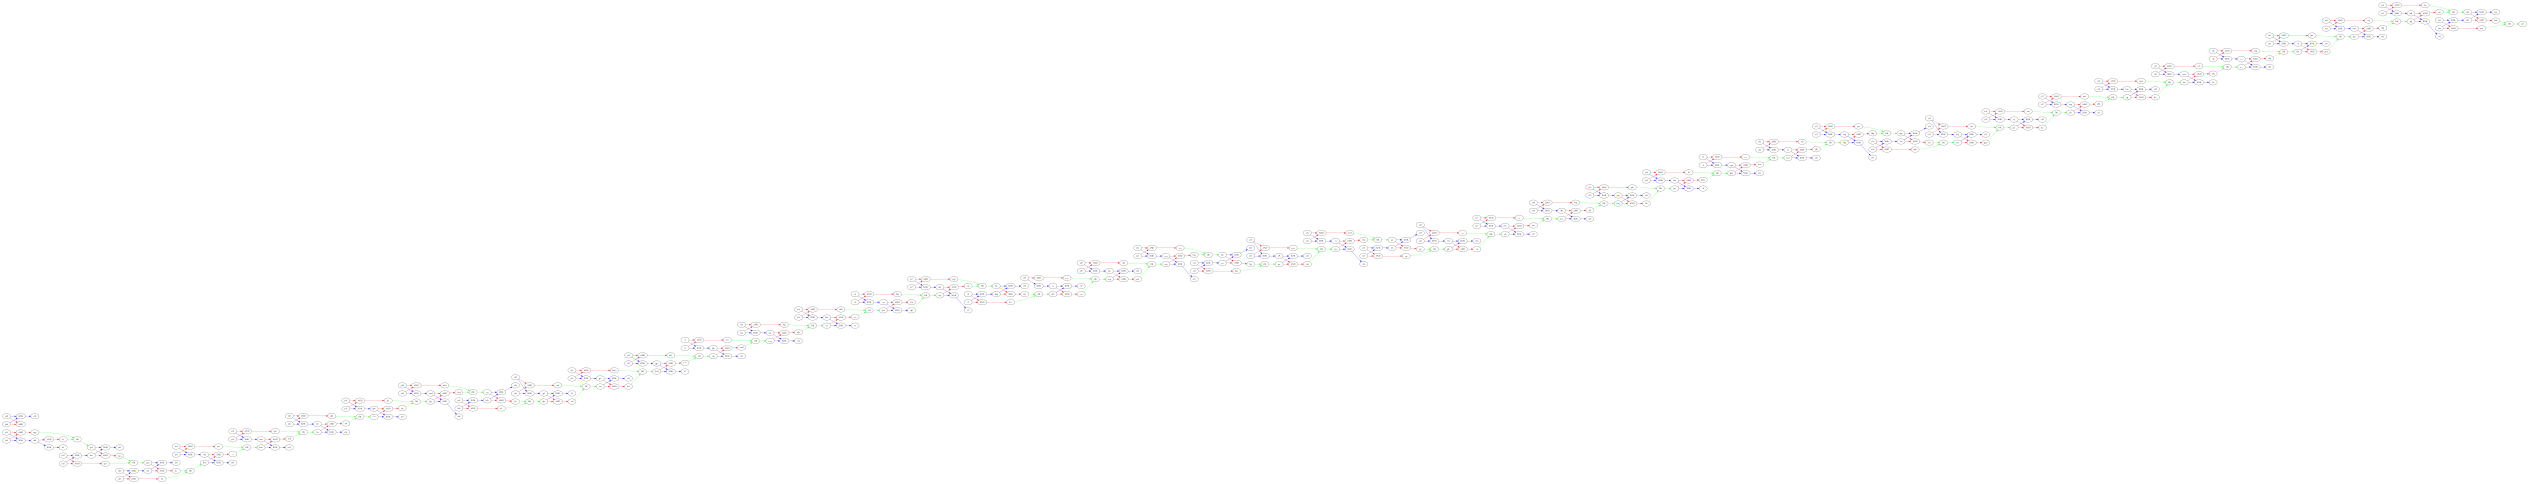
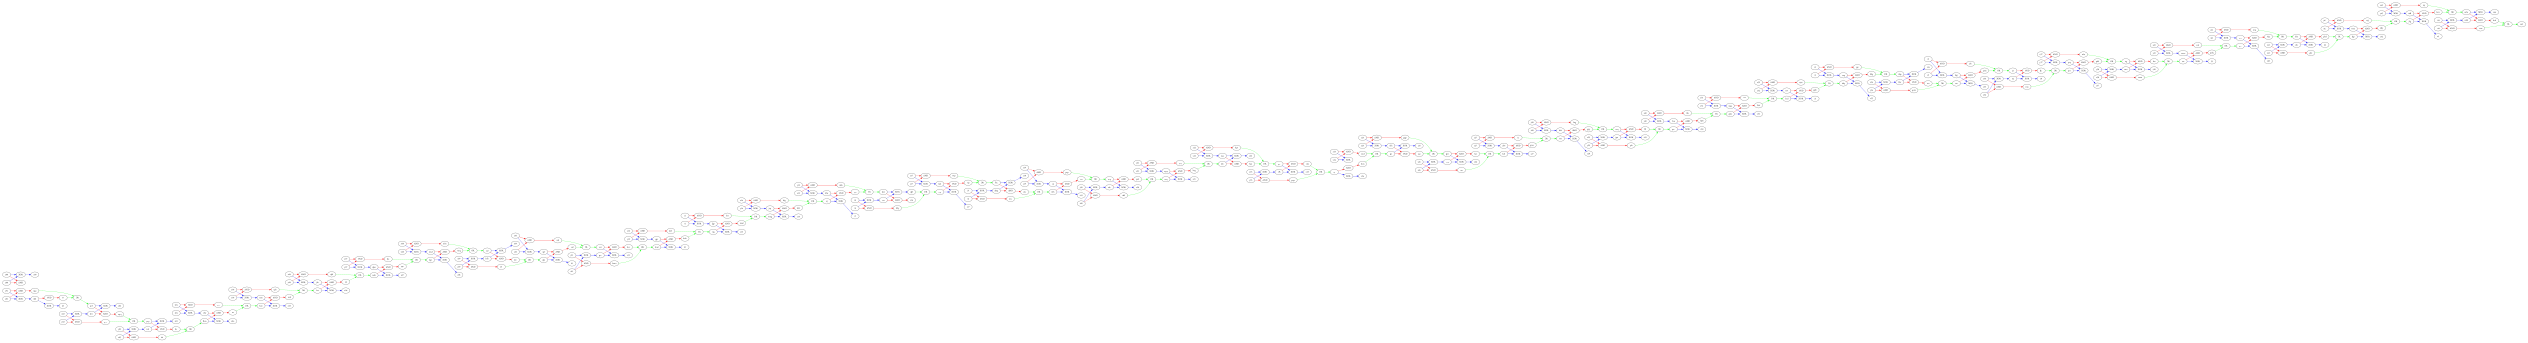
none -> (1025, 184)
(1336, 241) -> none
